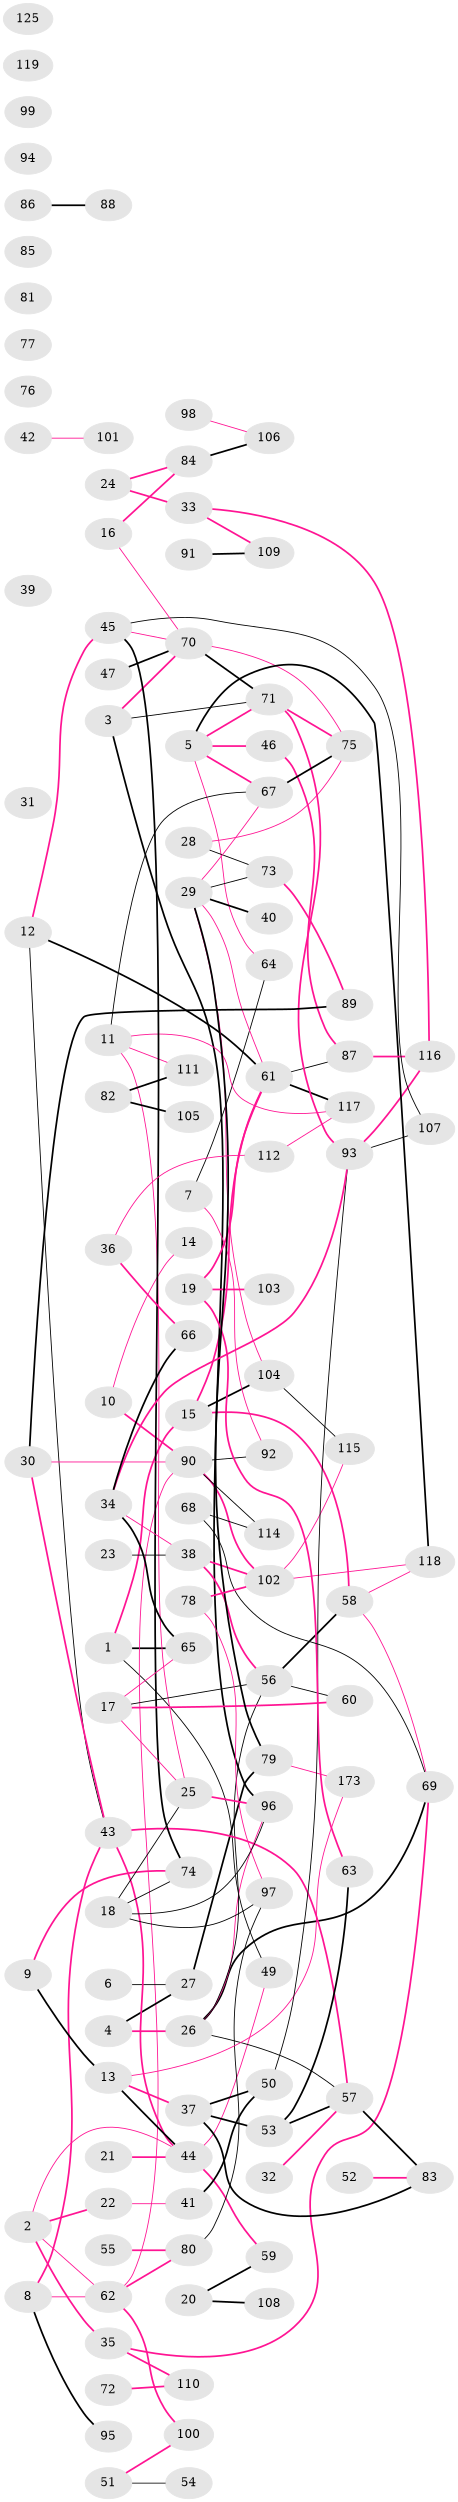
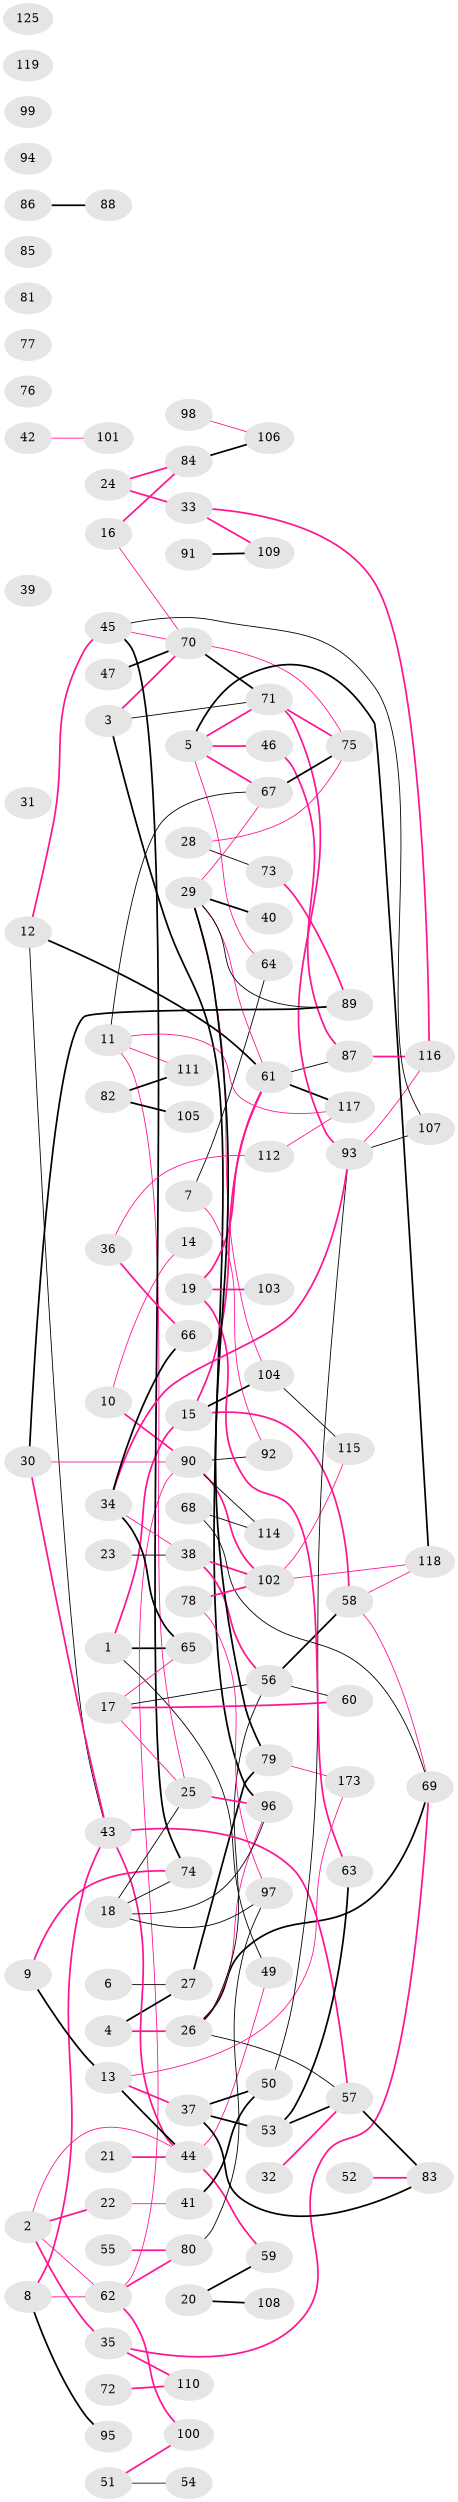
(230, 882) -> (241, 985)
(393, 1107) -> (393, 1107)
